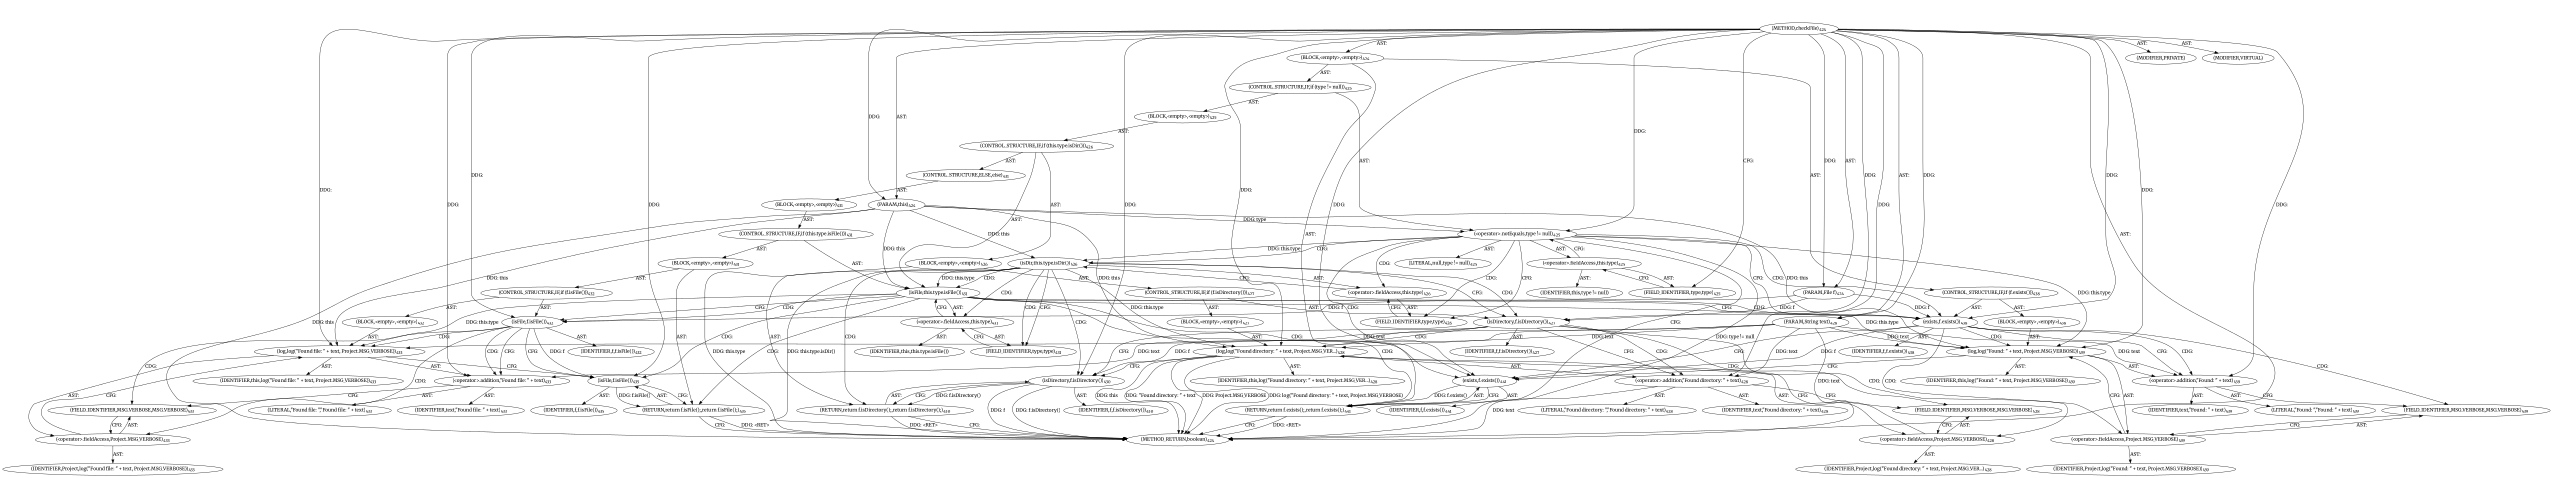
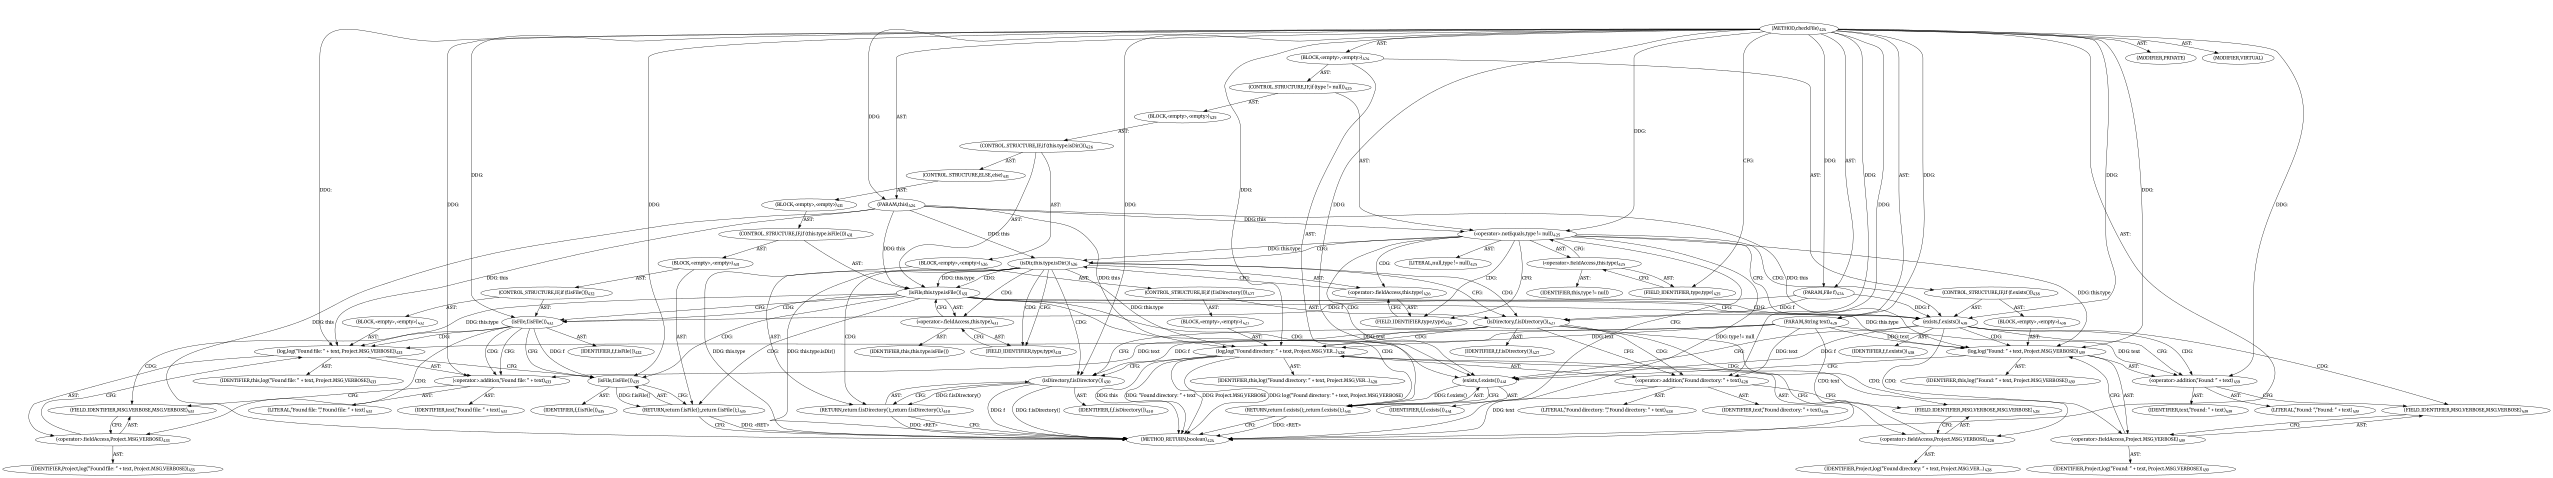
(1255, 220) -> (1255, 220)
(1829, 381) -> (1829, 381)
